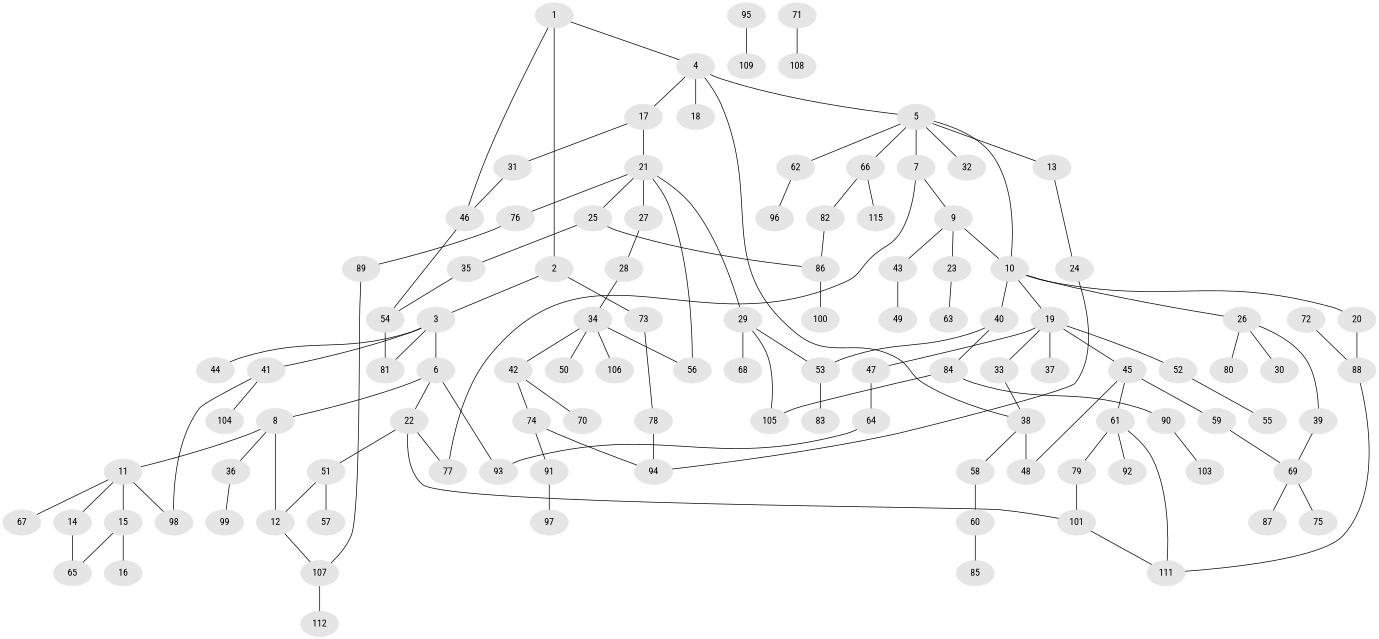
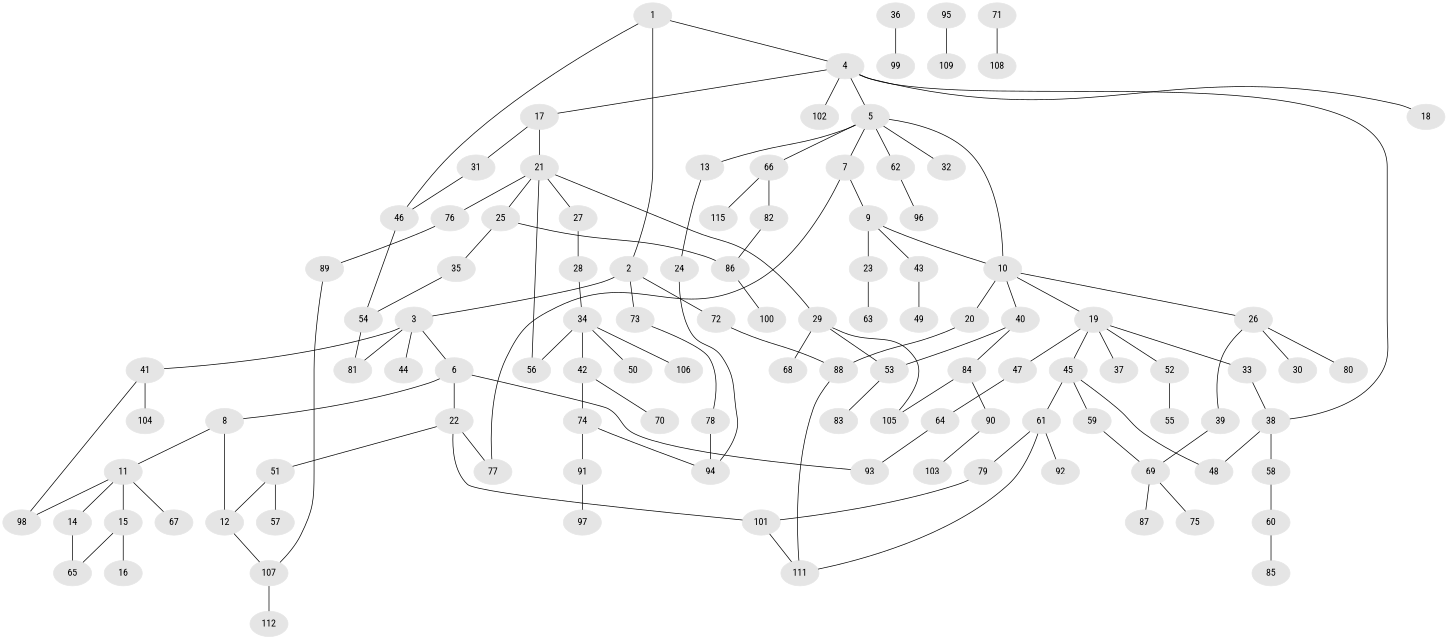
none -> (820, 117)
none -> (670, 293)
(253, 446) -> none
